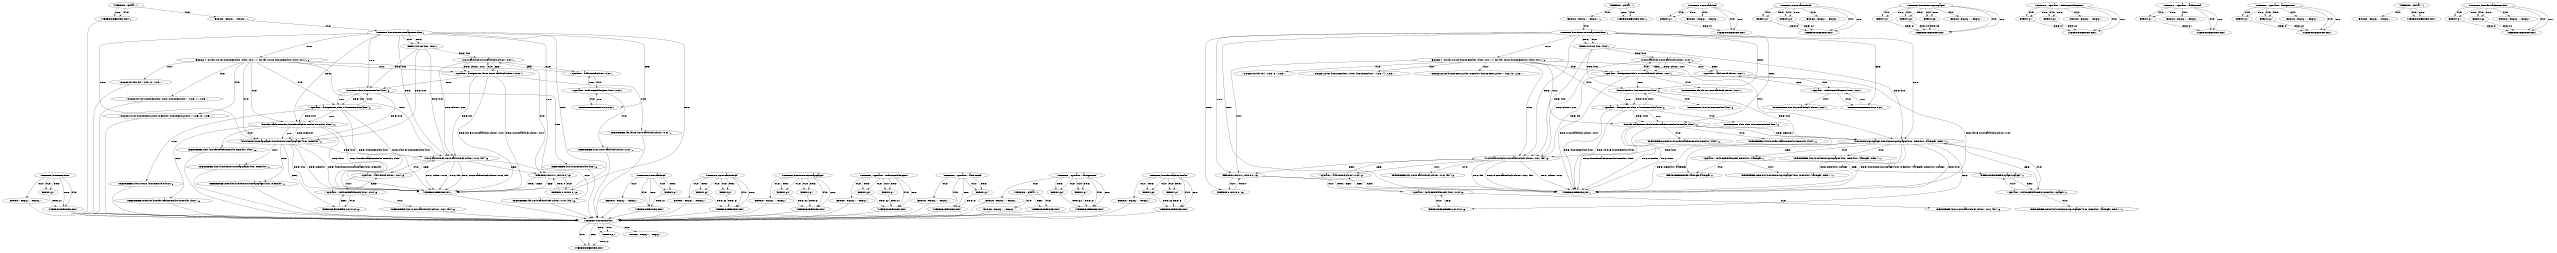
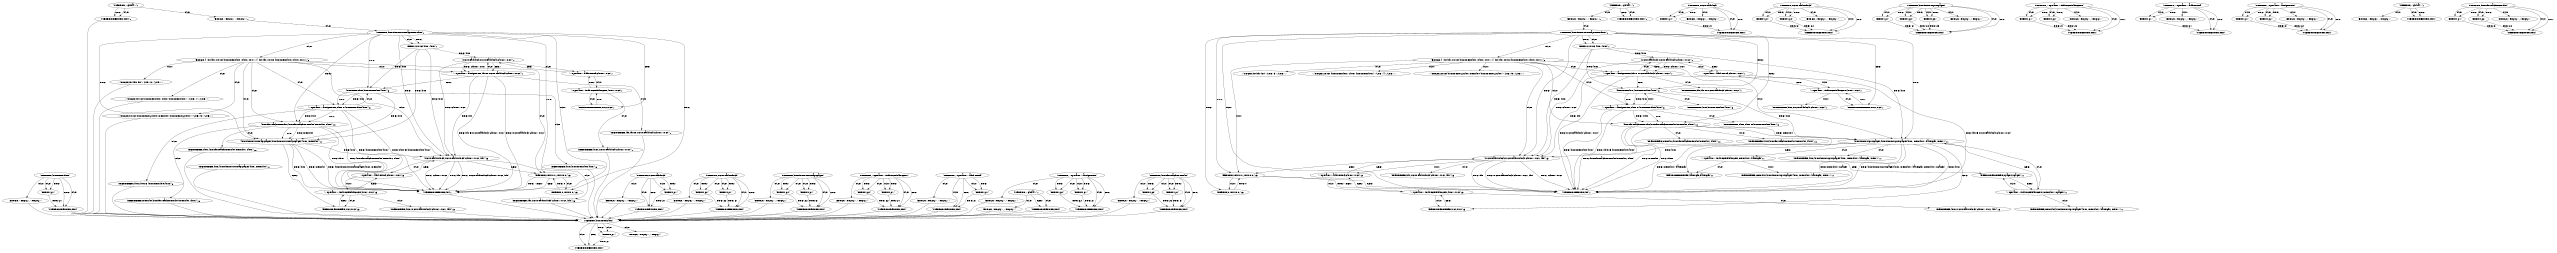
(263, 156) -> none
(247, 184) -> none
